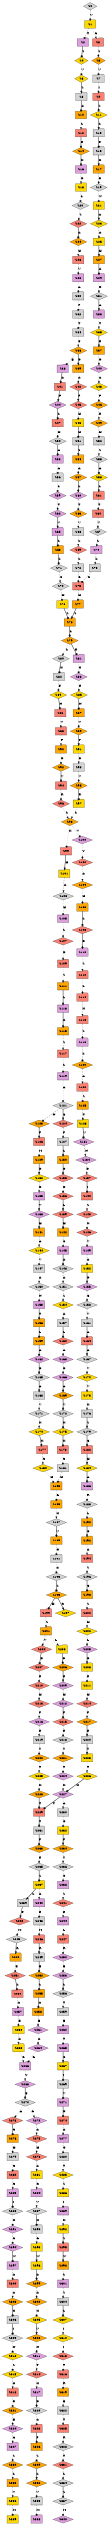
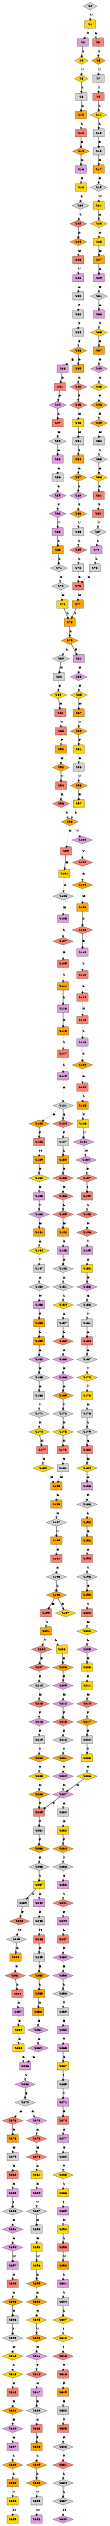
(56, 1559) -> (56, 1559)
(39, 1686) -> (39, 1686)
